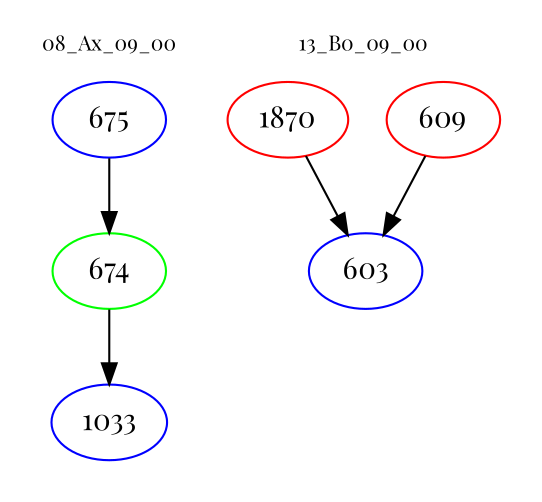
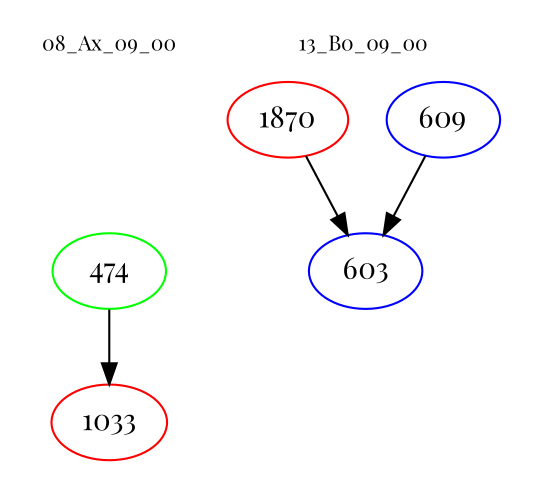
(109, 120) -> none
(443, 120) -> (443, 120)
(109, 271) -> (109, 271)
(109, 422) -> (109, 422)
